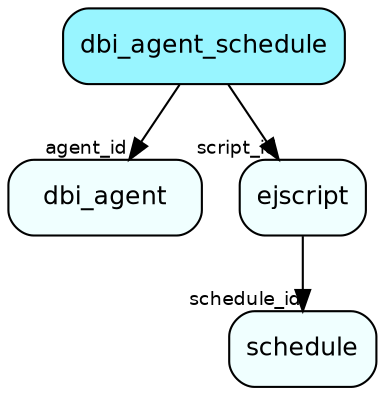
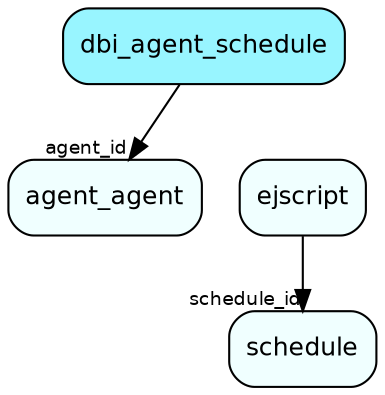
(248, 113) -> none
(105, 198) -> (105, 198)
